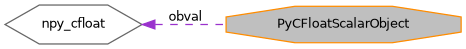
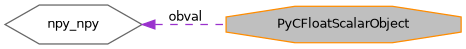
(74, 25) -> (74, 25)
